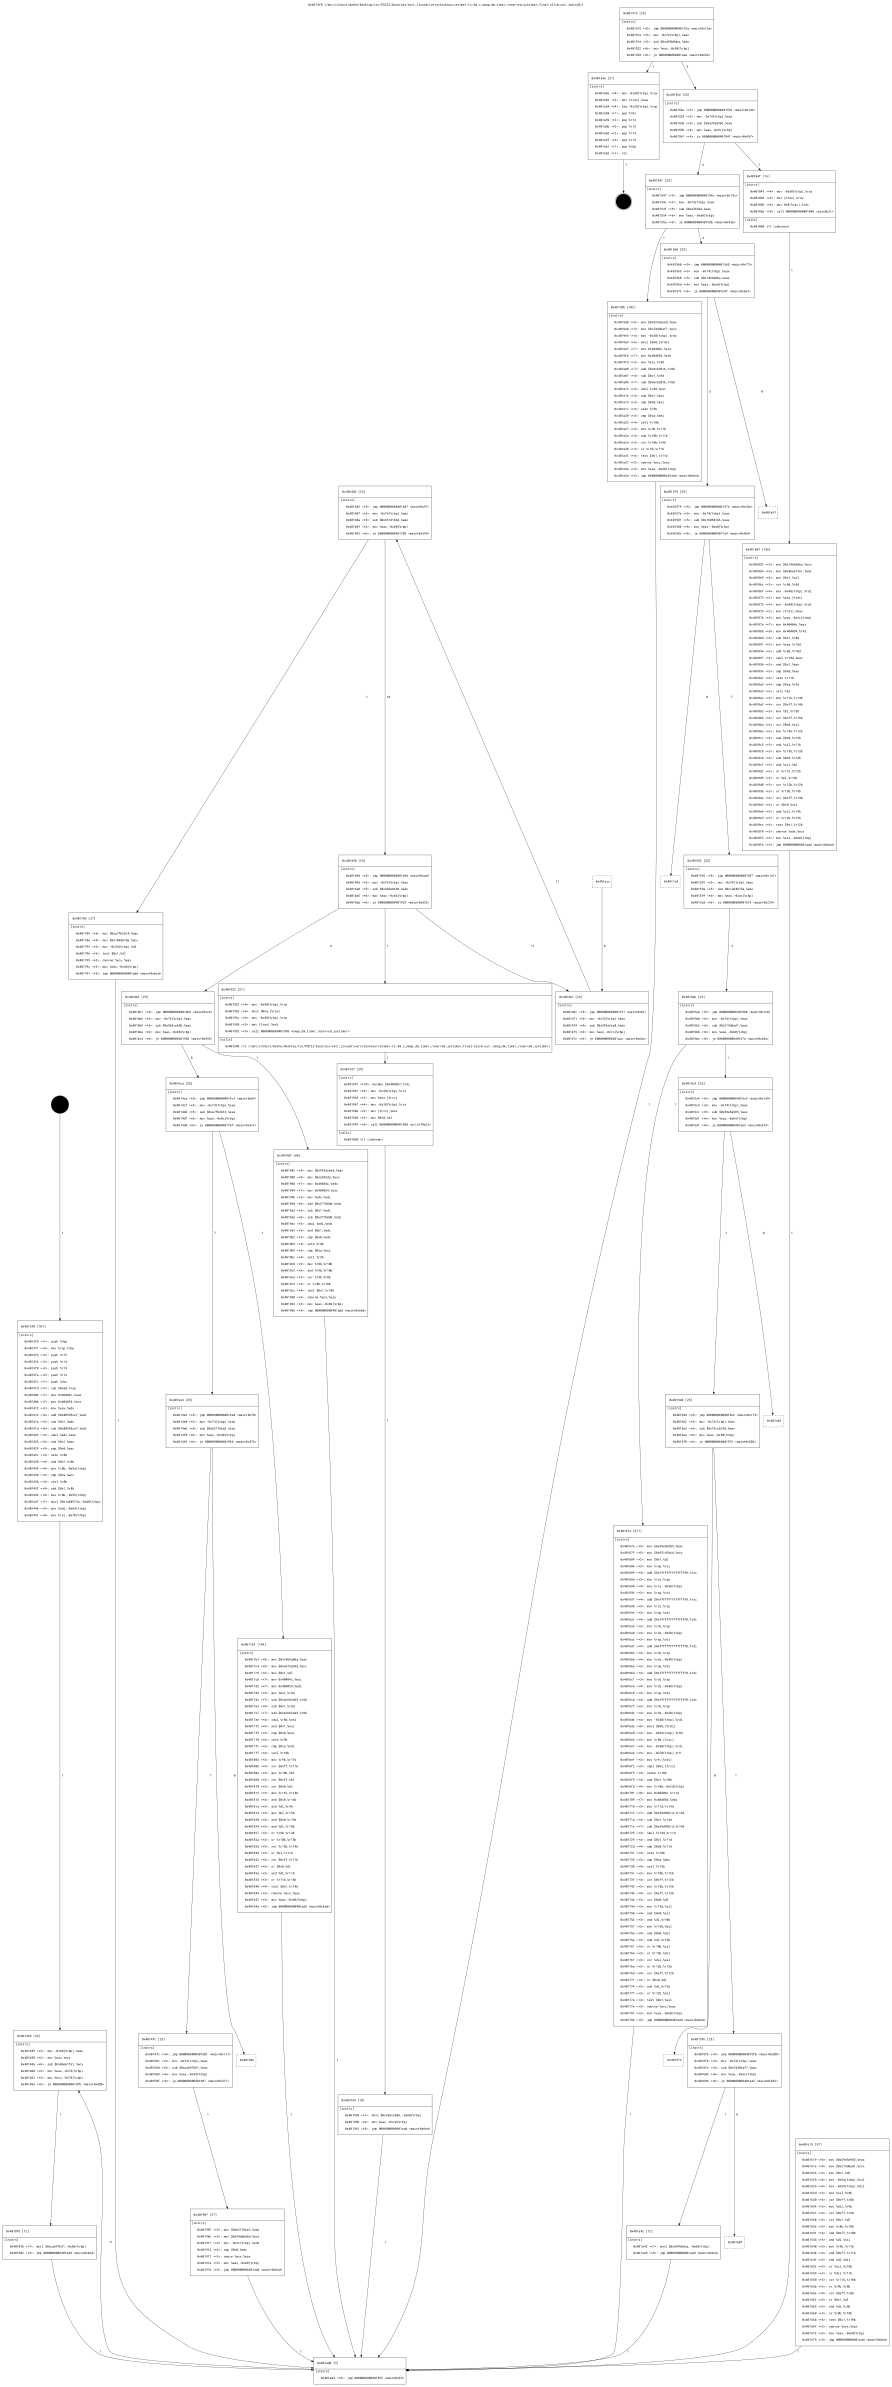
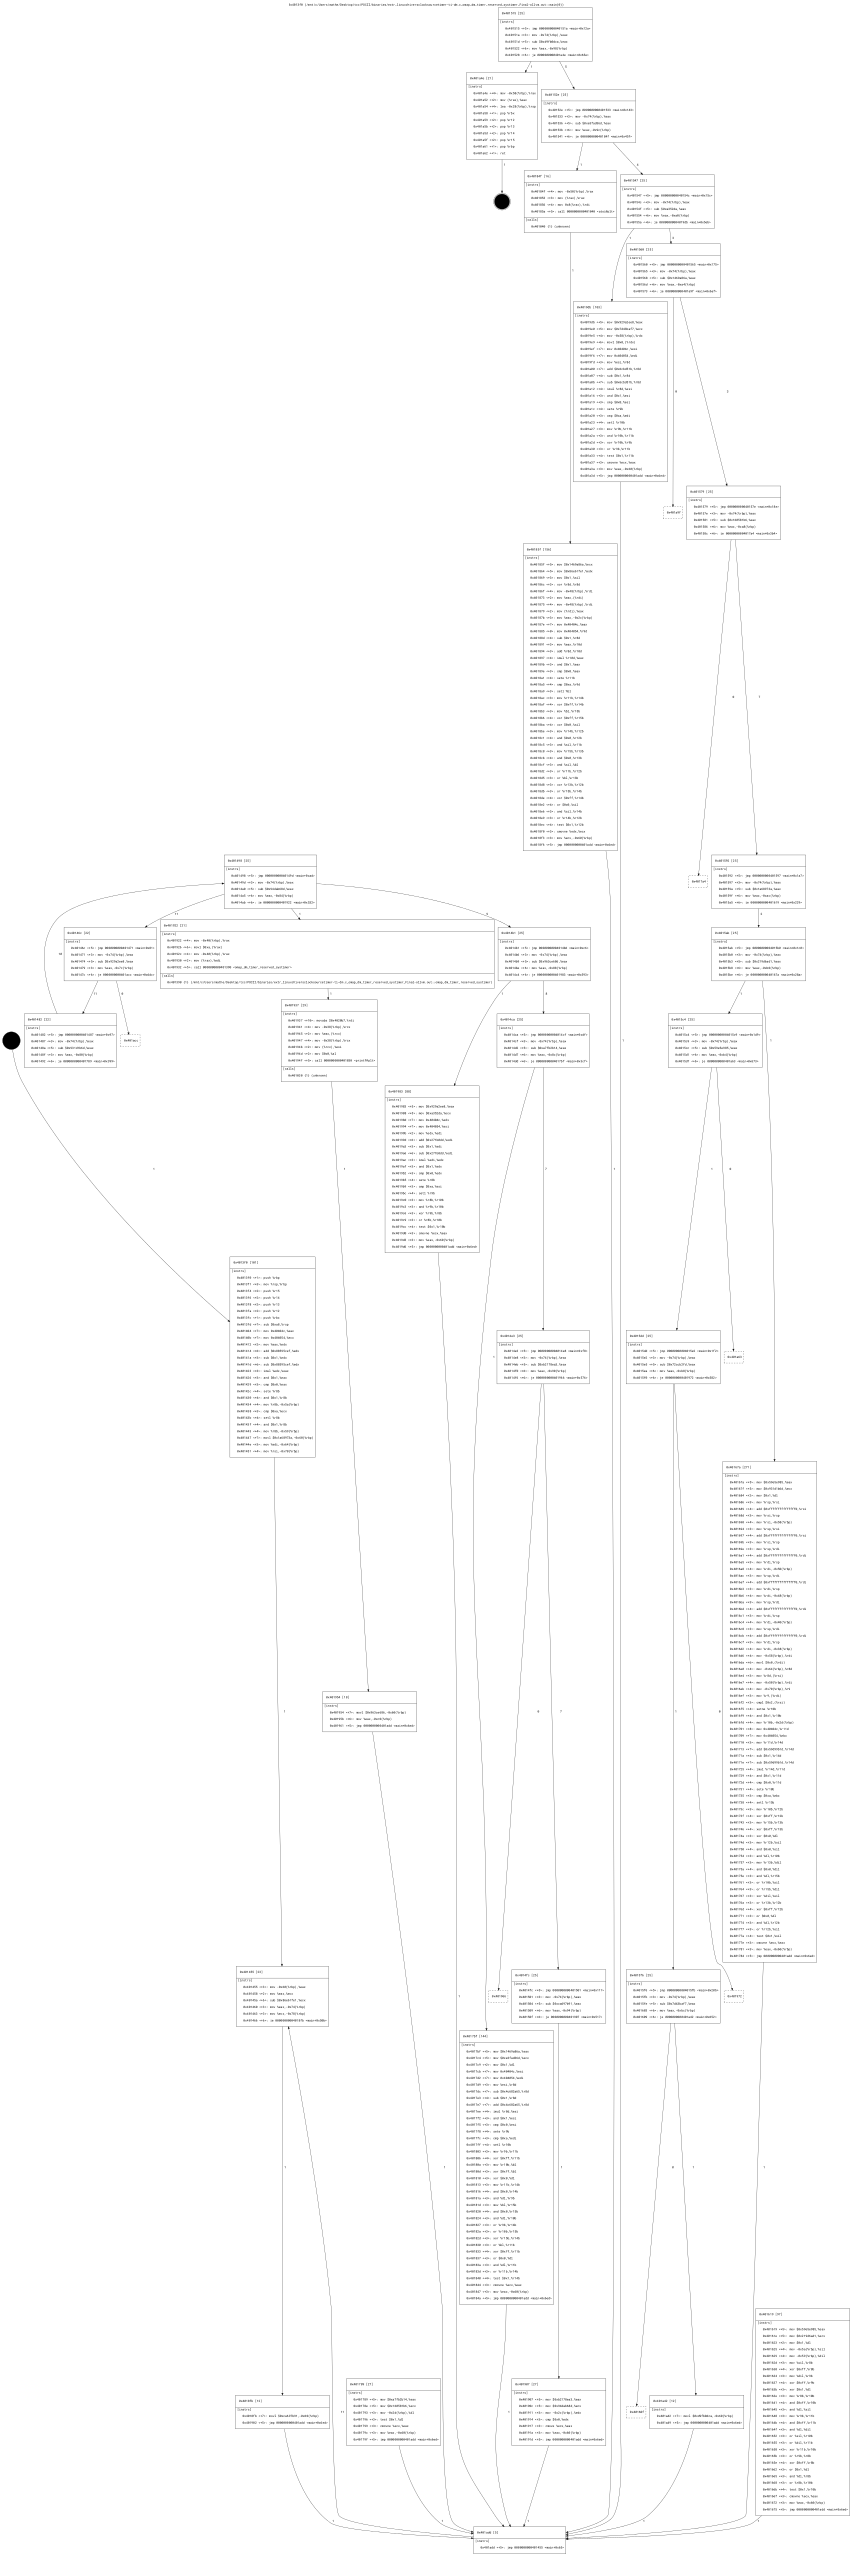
(253, 725) -> none
(602, 938) -> (122, 1007)
